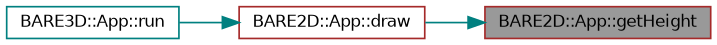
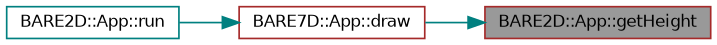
(93, 23) -> (93, 23)
(332, 23) -> (332, 23)
